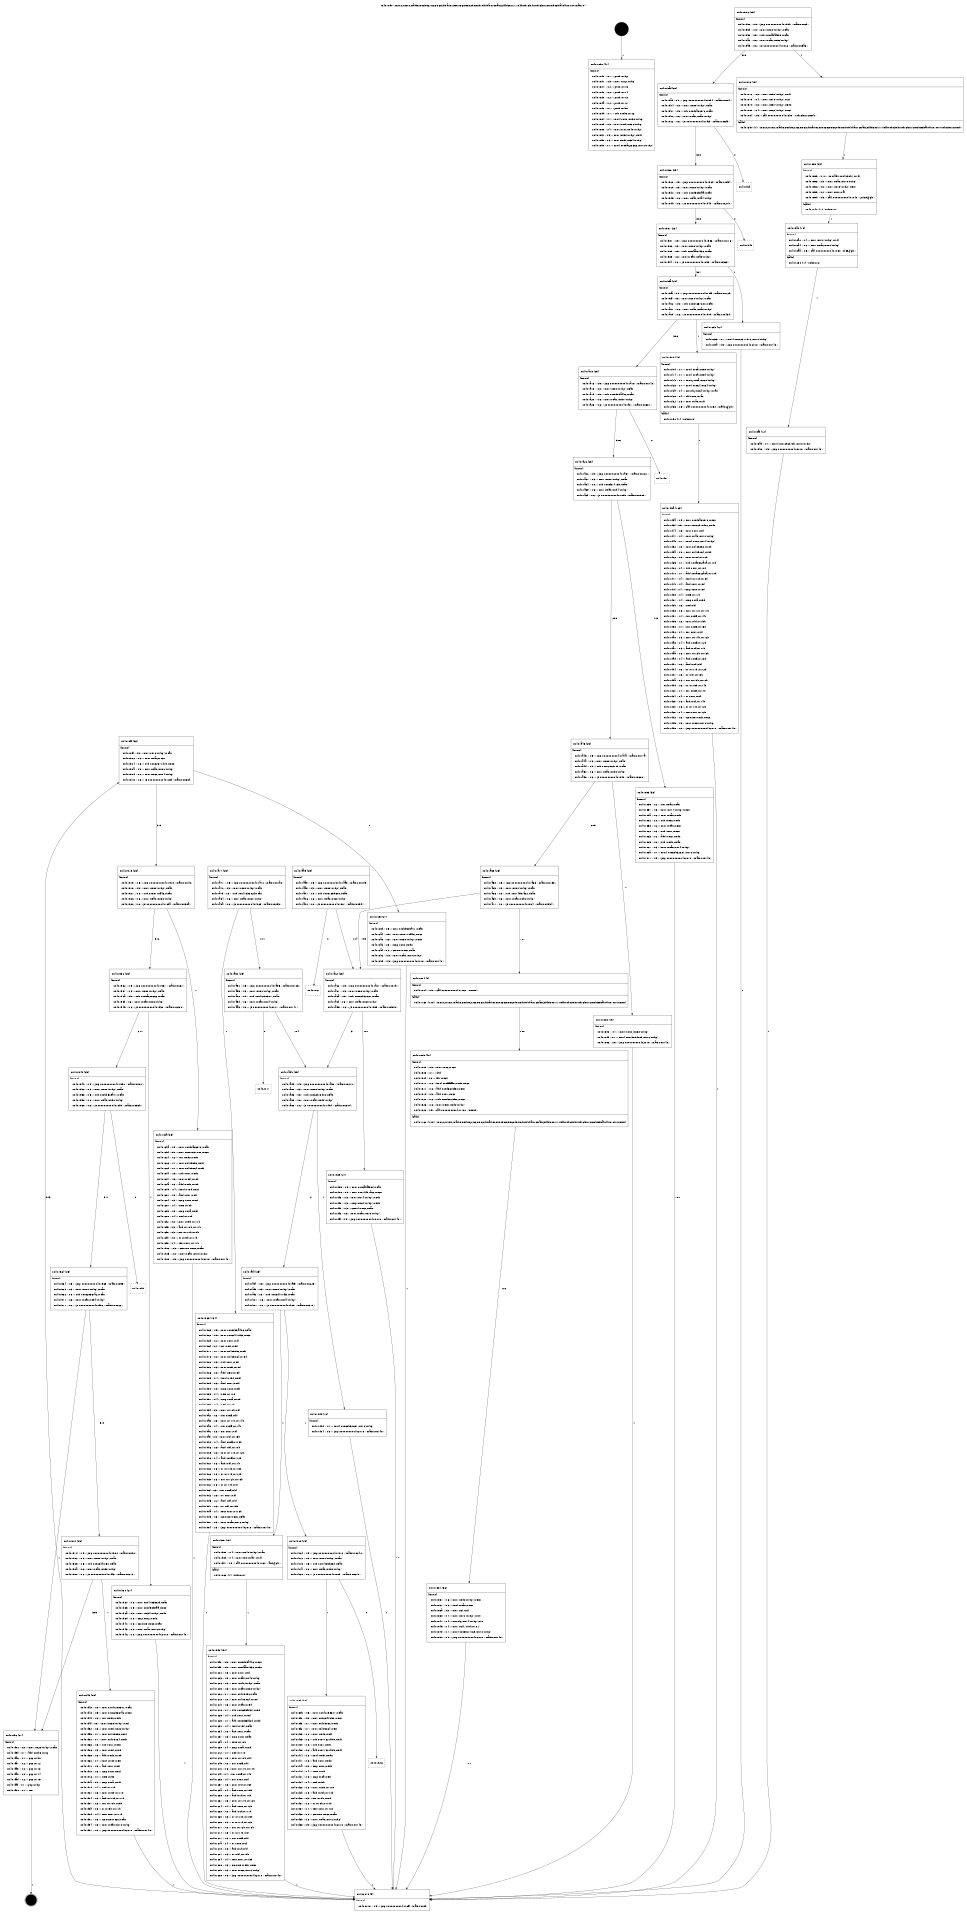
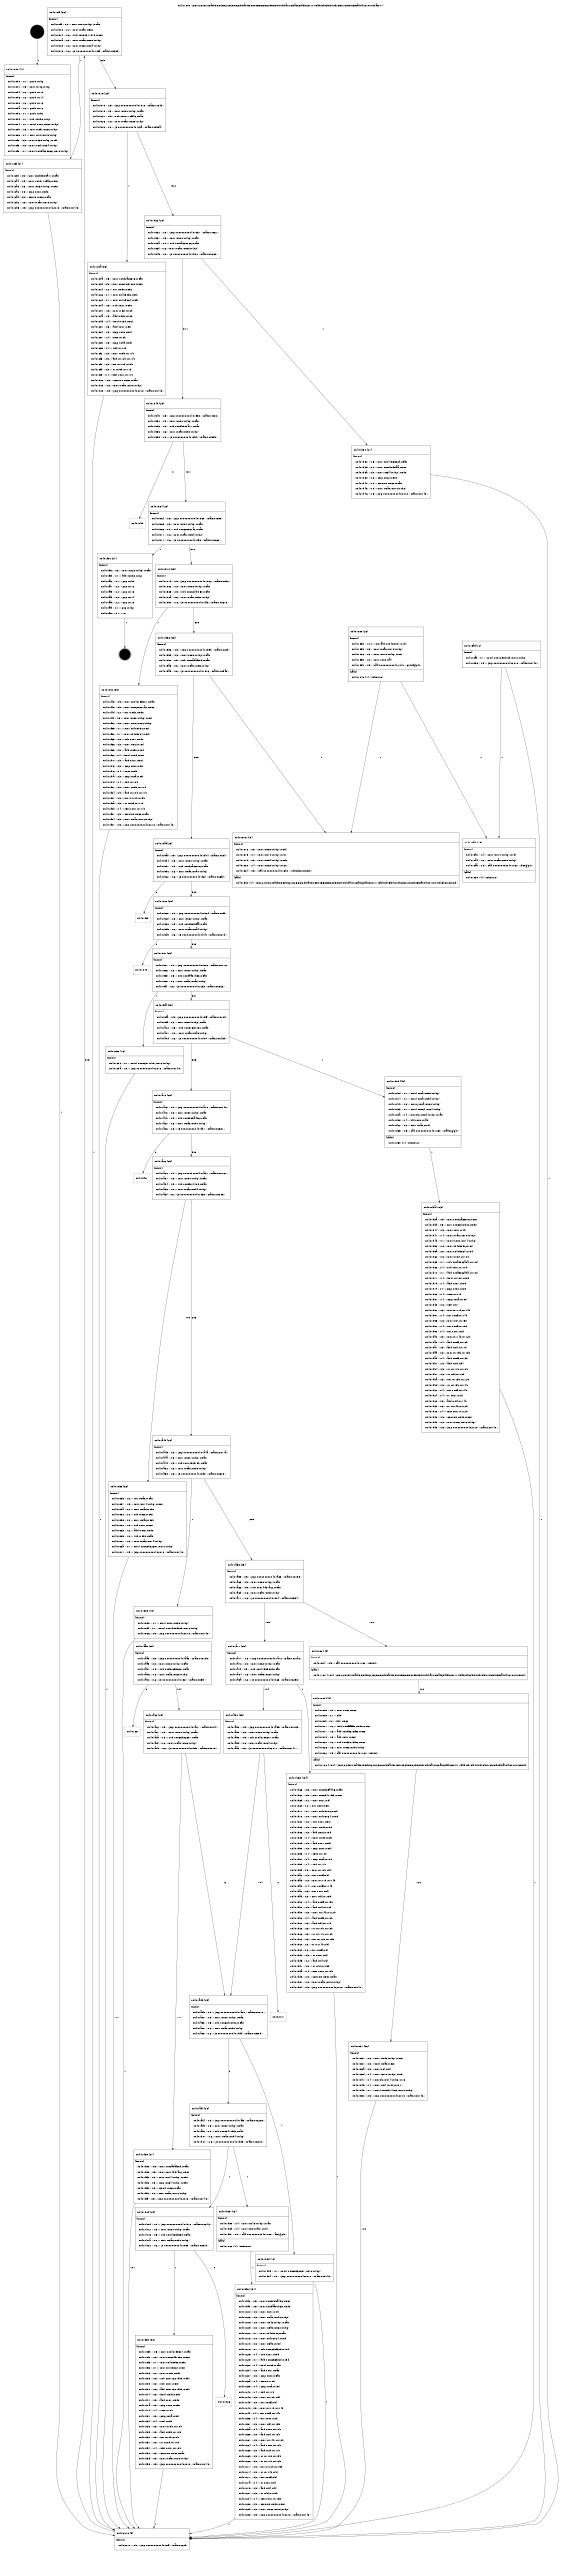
(845, 145) -> (366, 757)
(803, 346) -> (500, 752)
(393, 906) -> (265, 1621)
(68, 1654) -> (194, 619)
